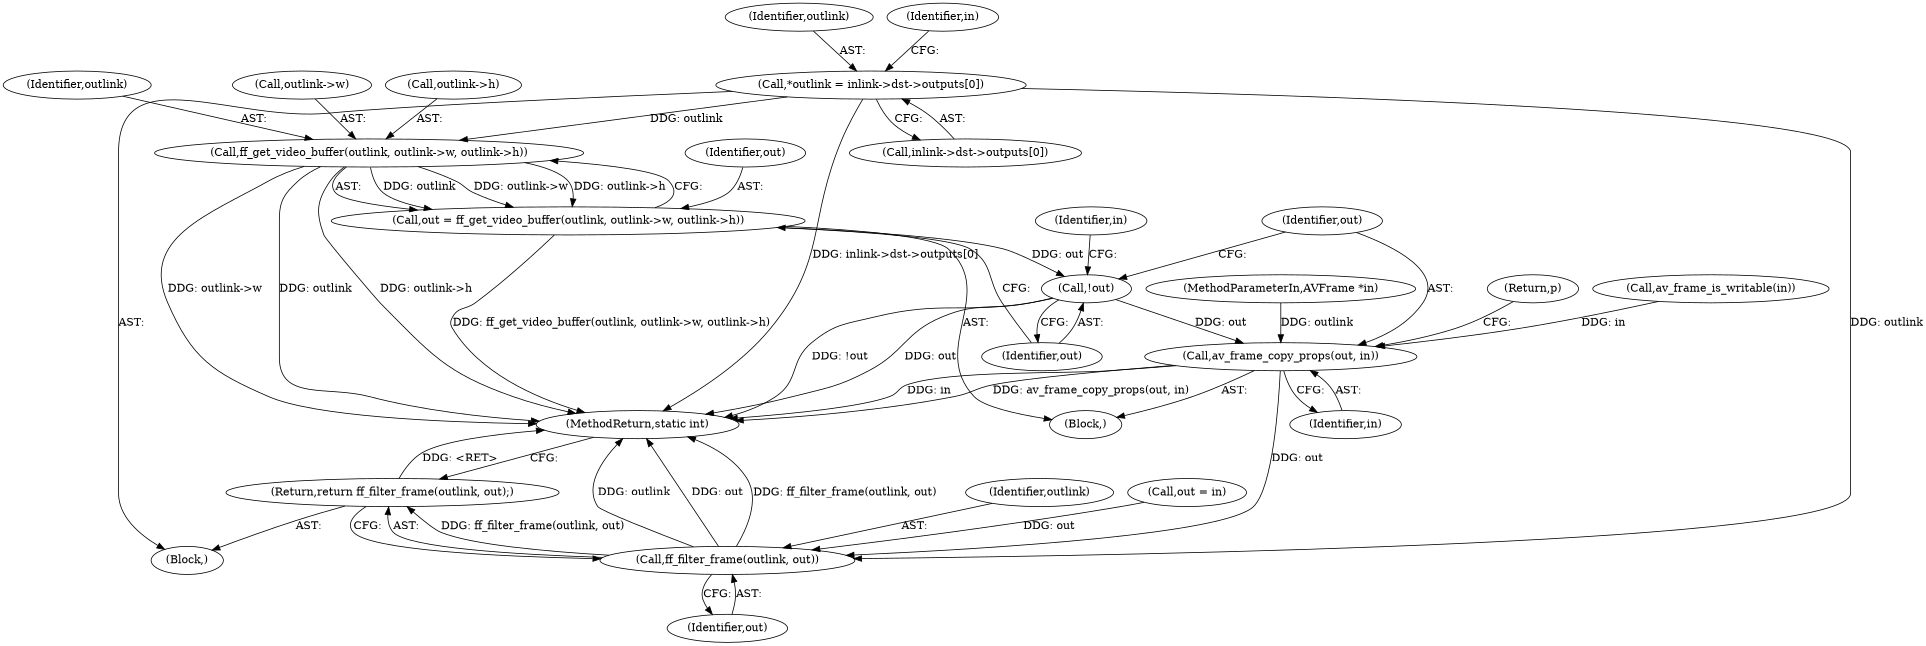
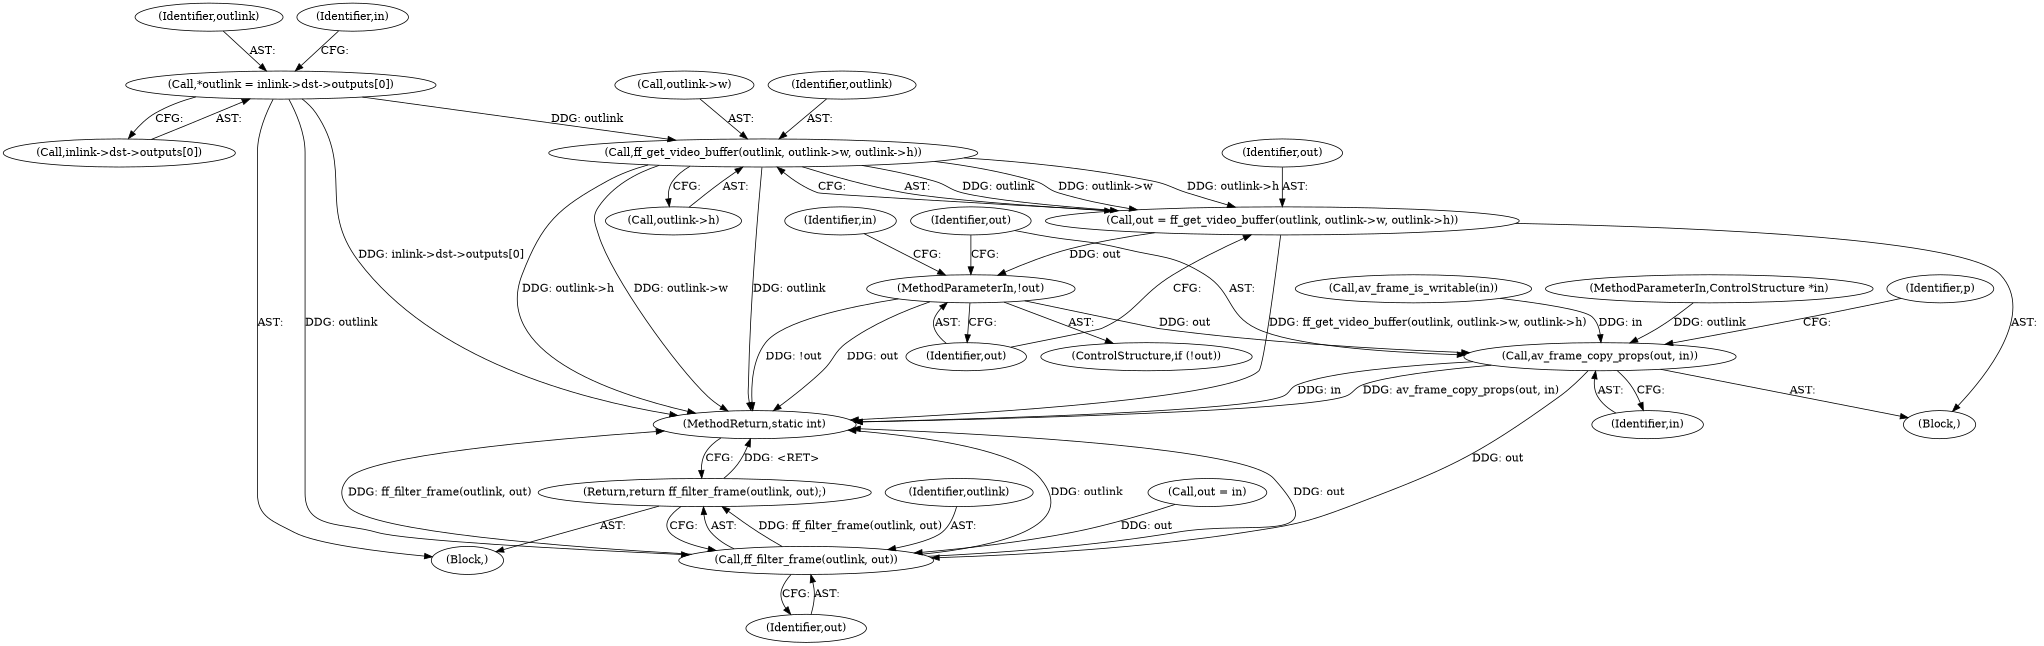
none -> (674, 179)
(1086, 289) -> (971, 289)
(1281, 289) -> (1709, 289)
(1533, 289) -> (1940, 289)
none -> (1146, 357)
